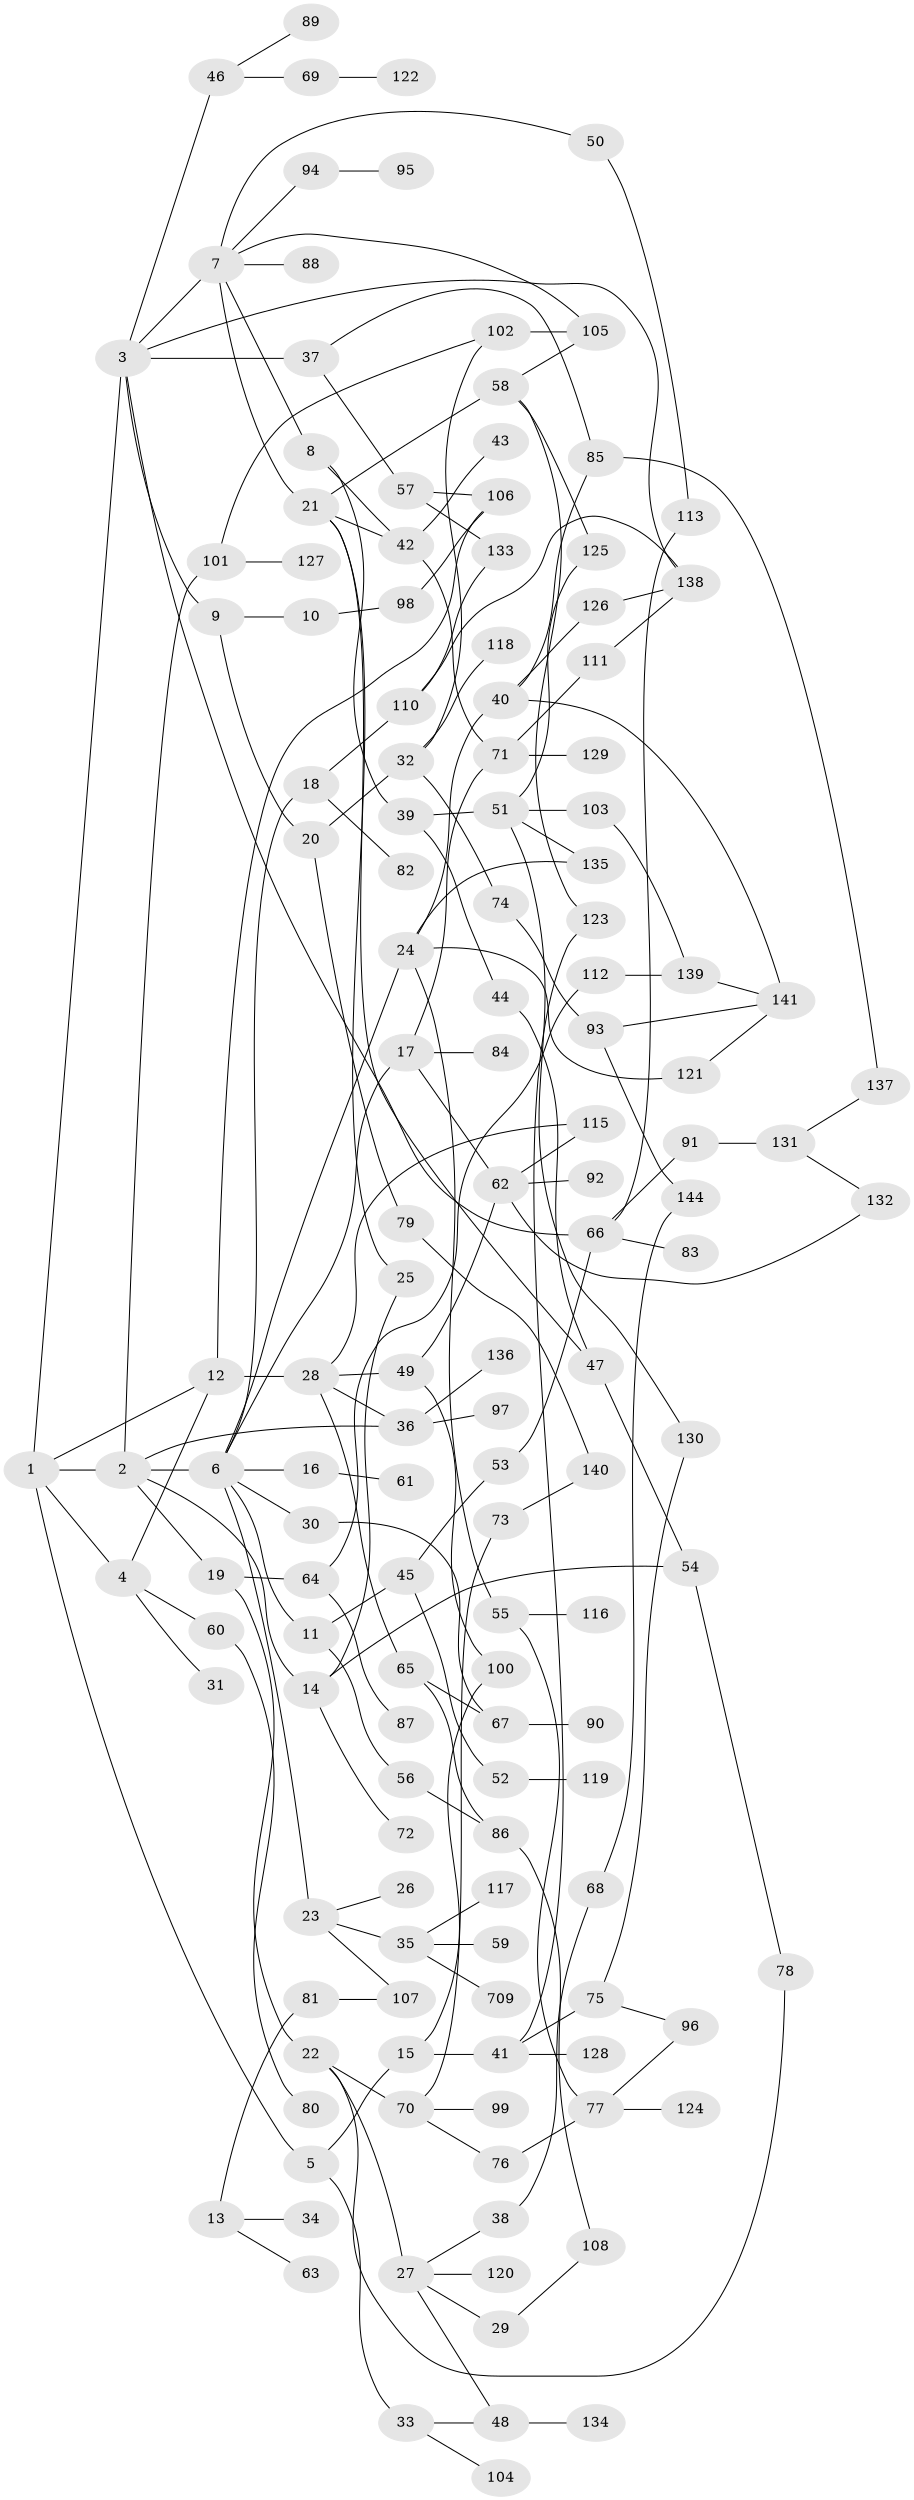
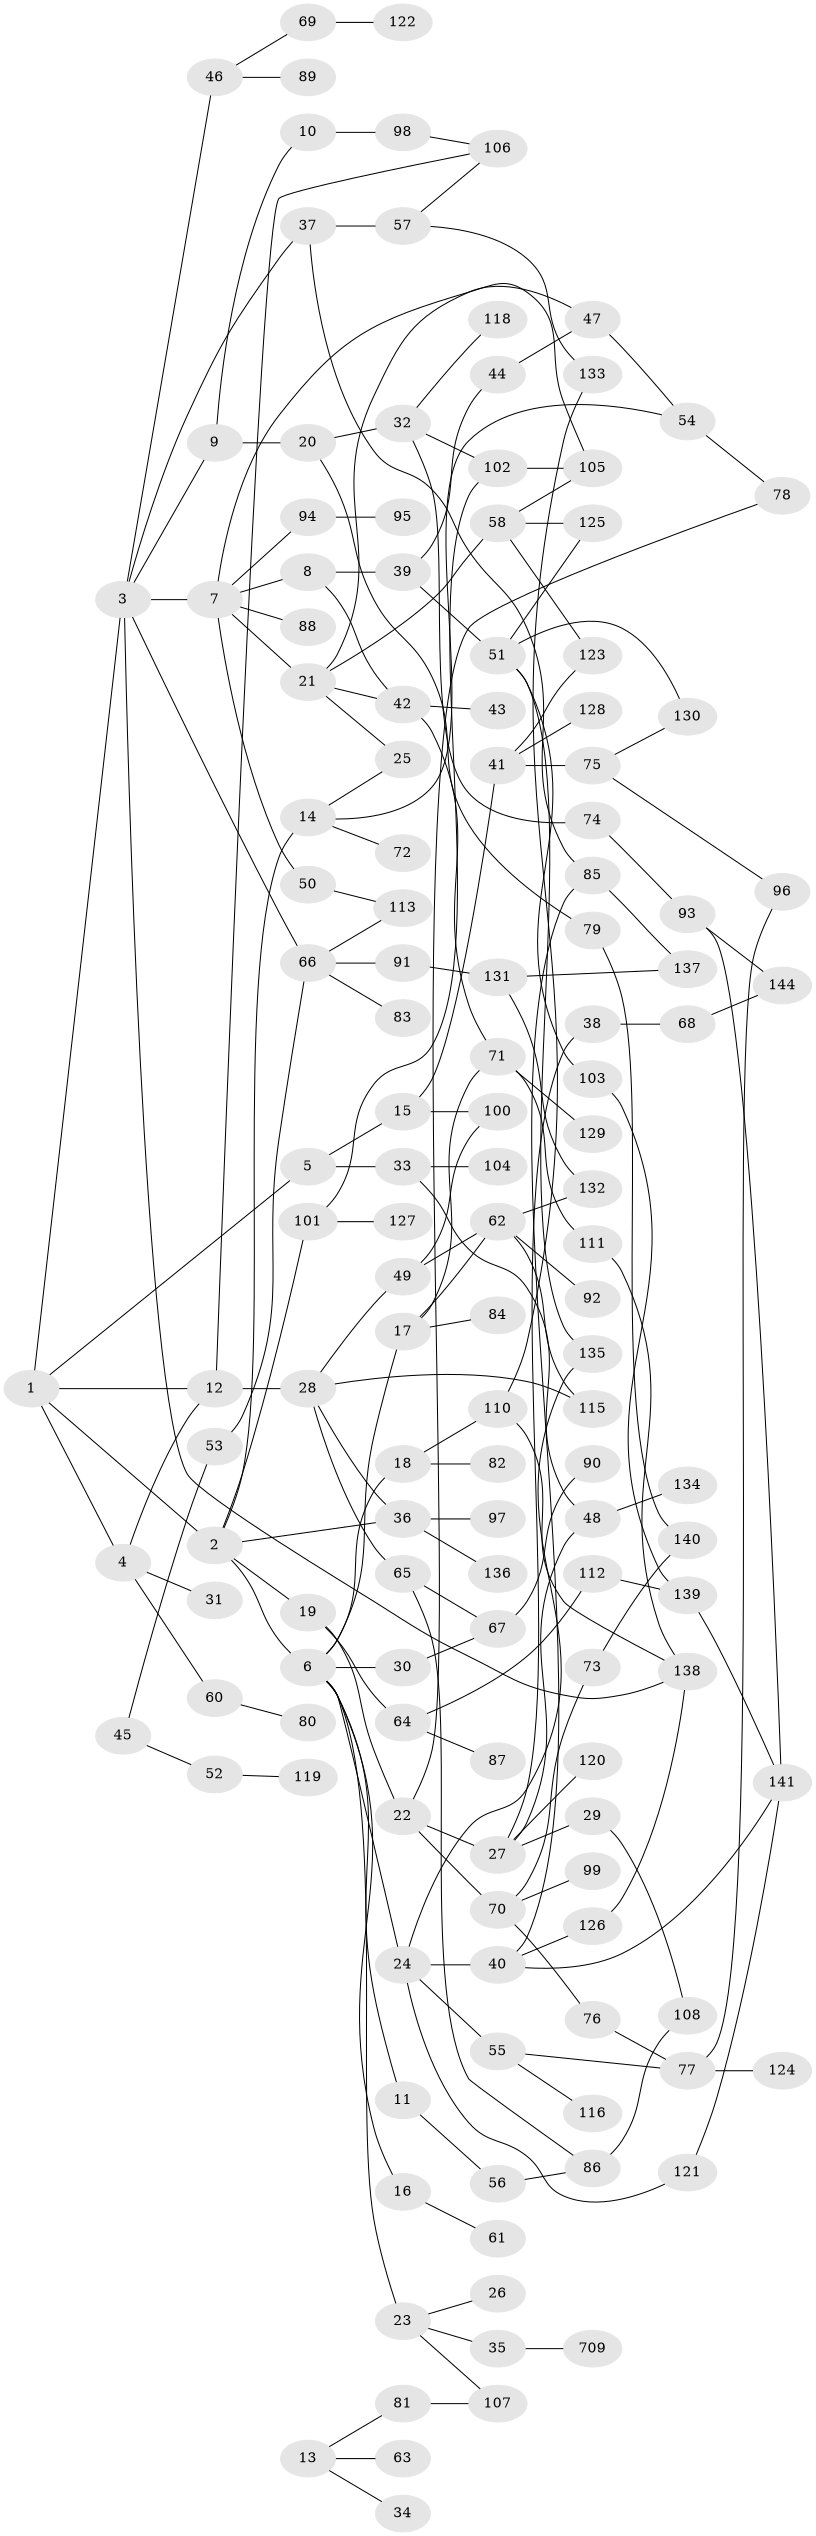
(353, 1609) -> none
(501, 1890) -> none
(501, 1944) -> none
